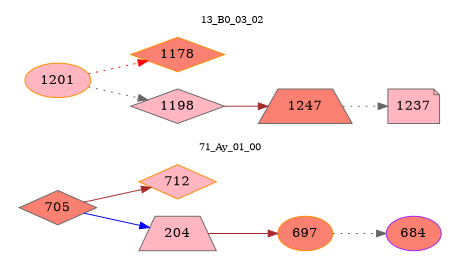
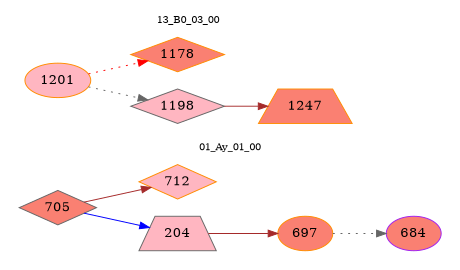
(232, 21) -> (188, 21)
(305, 106) -> (305, 106)
(414, 106) -> none
(230, 148) -> (230, 148)
